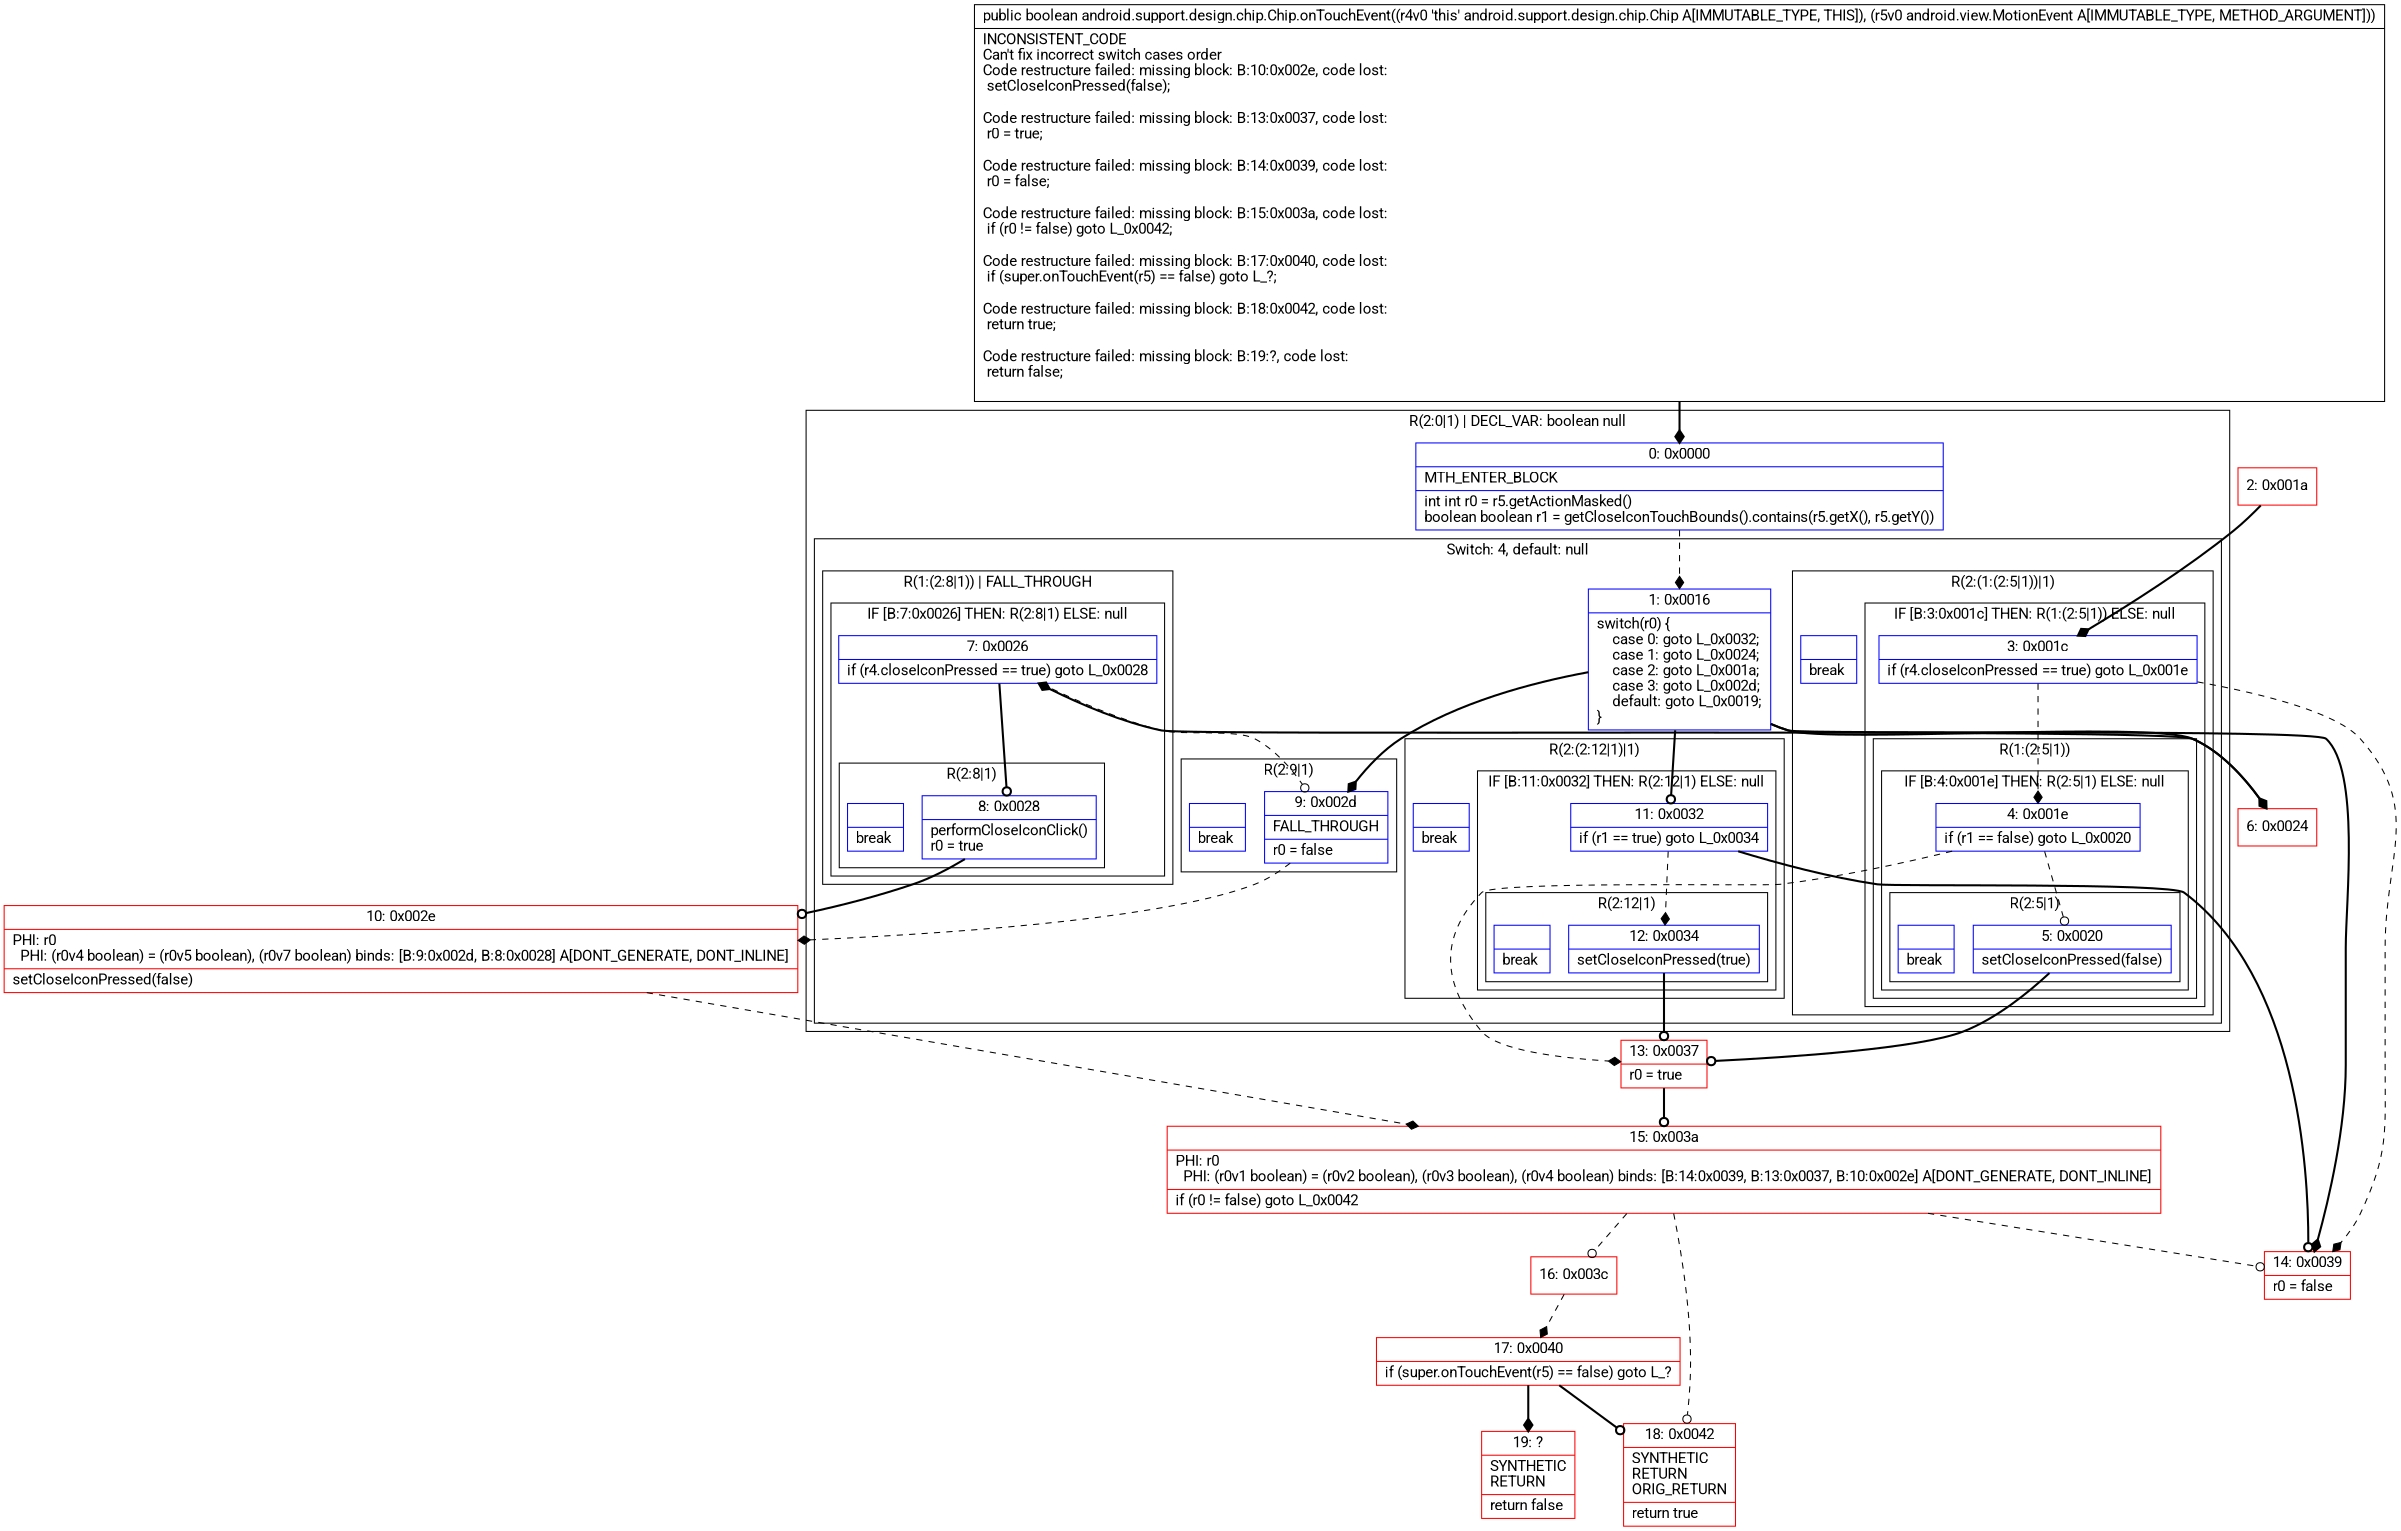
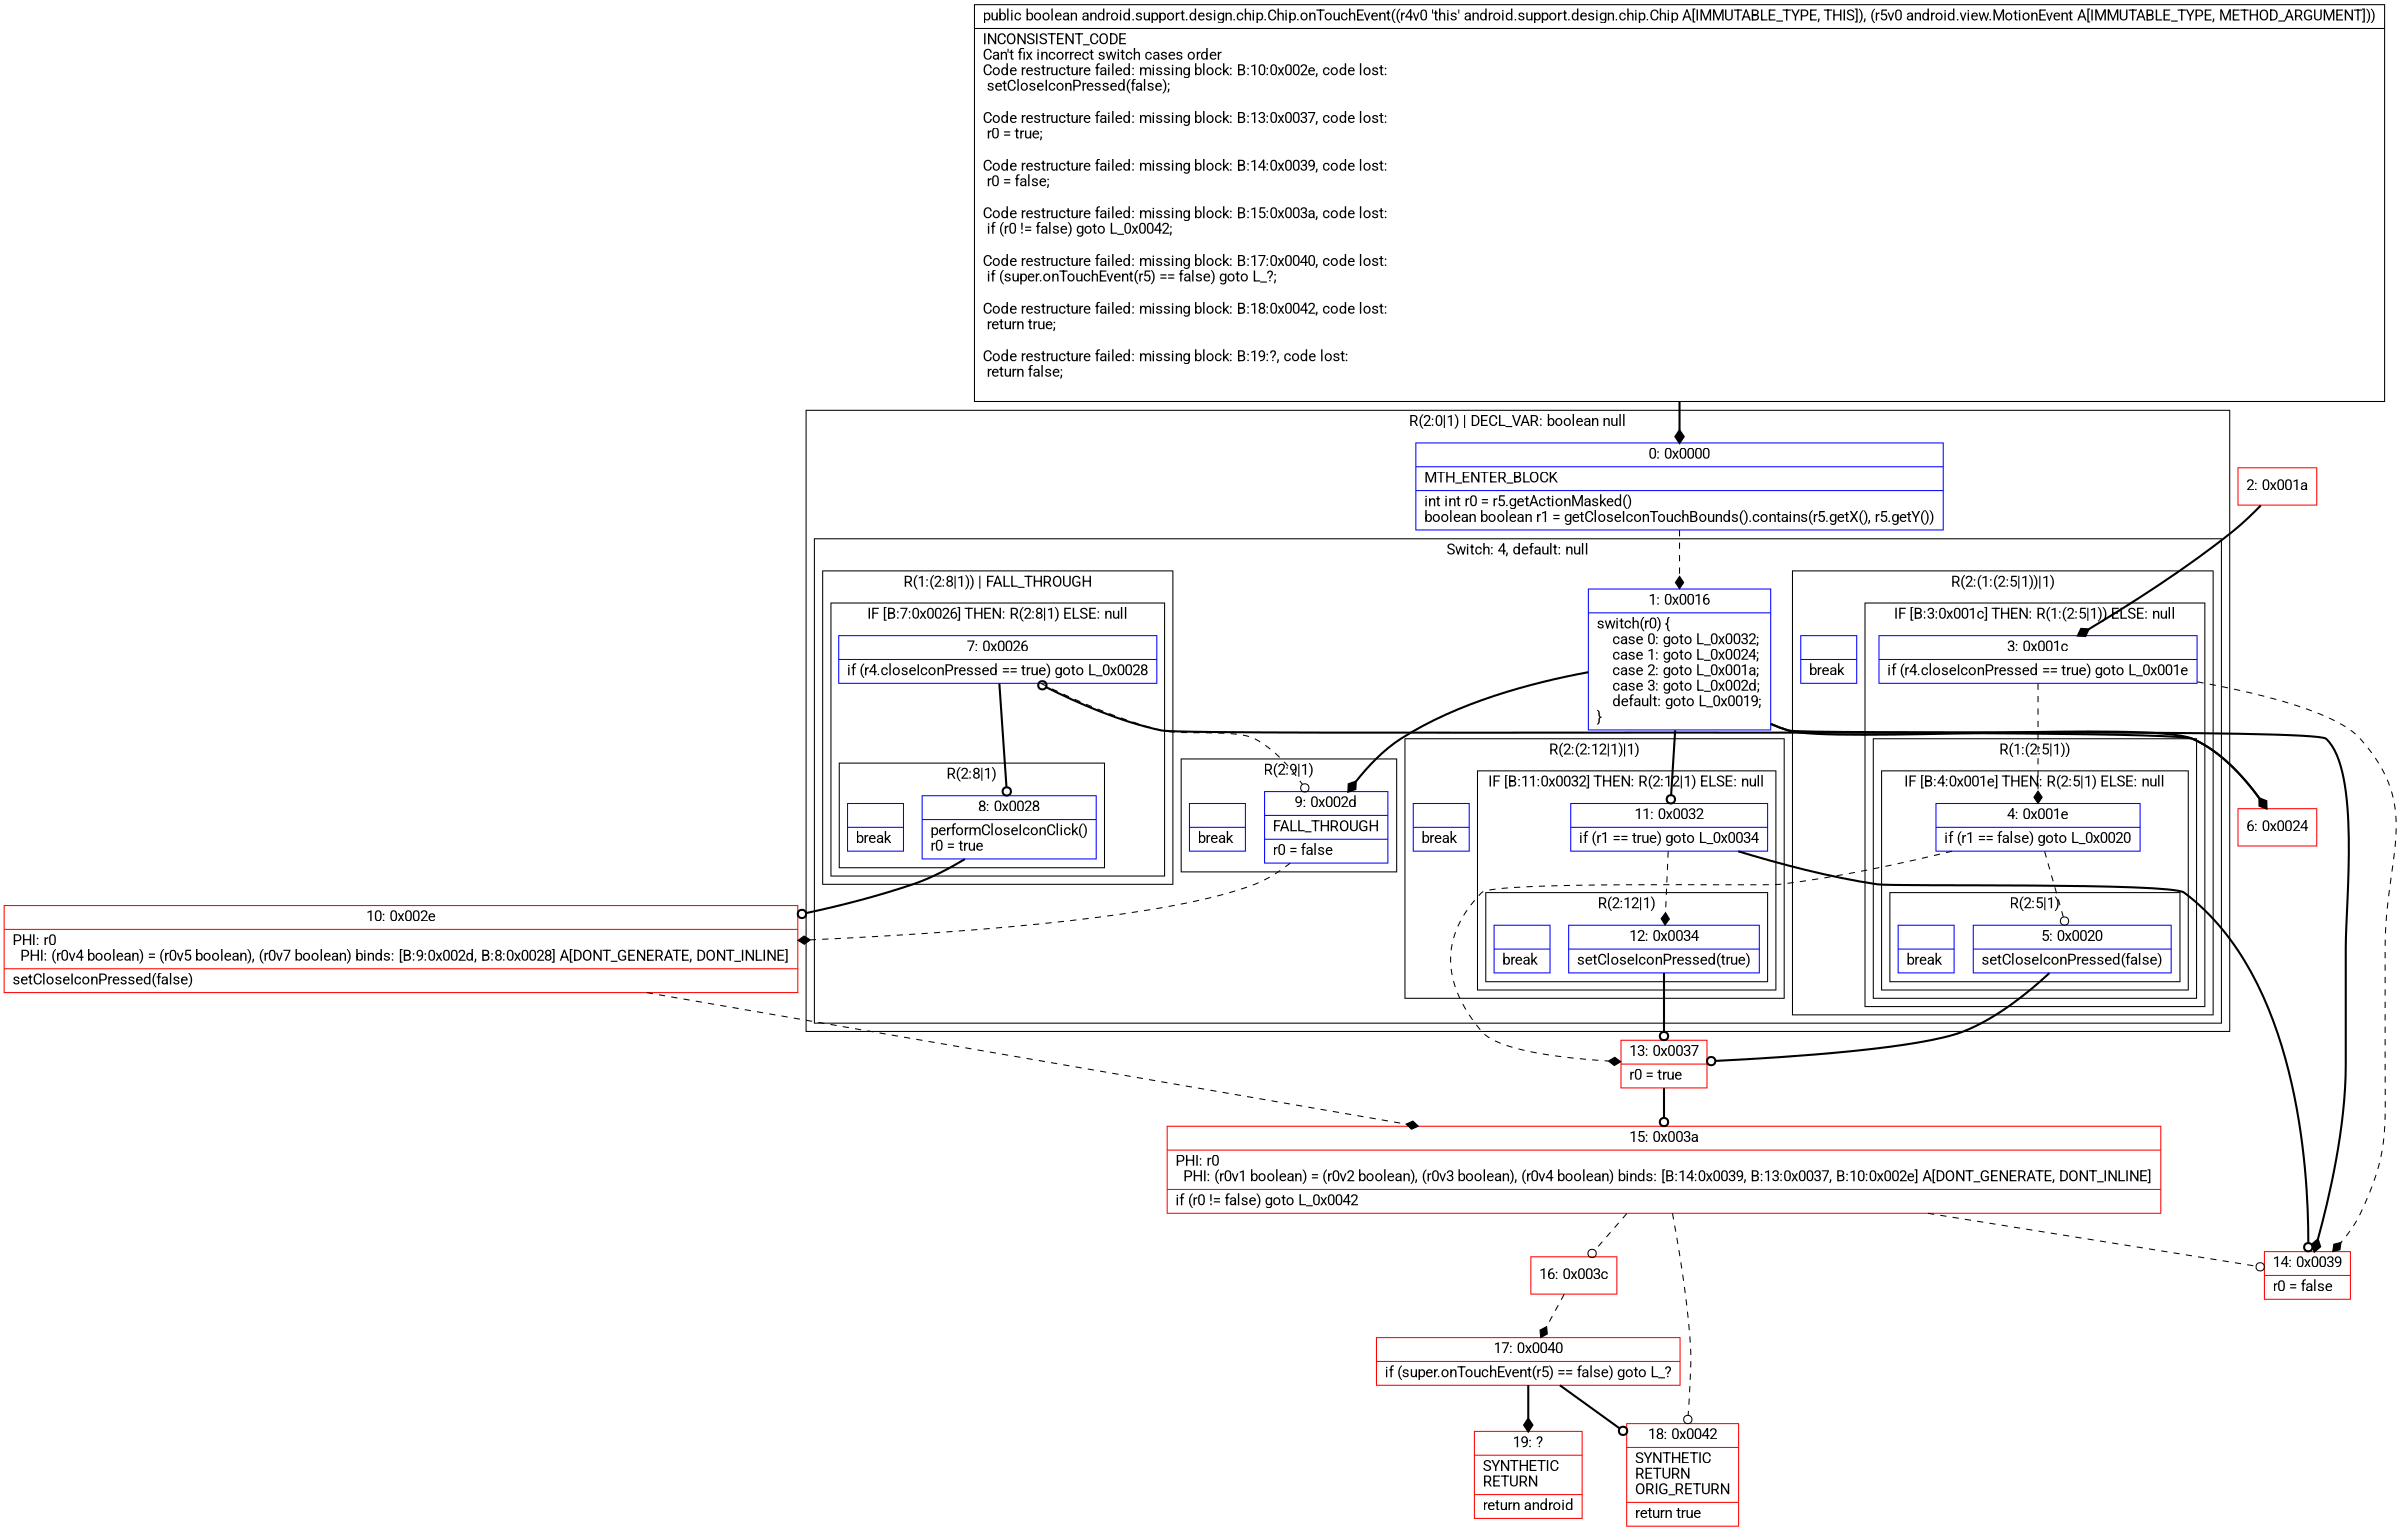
(1387, 733) -> (1384, 733)
(1527, 1506) -> (1528, 1506)
